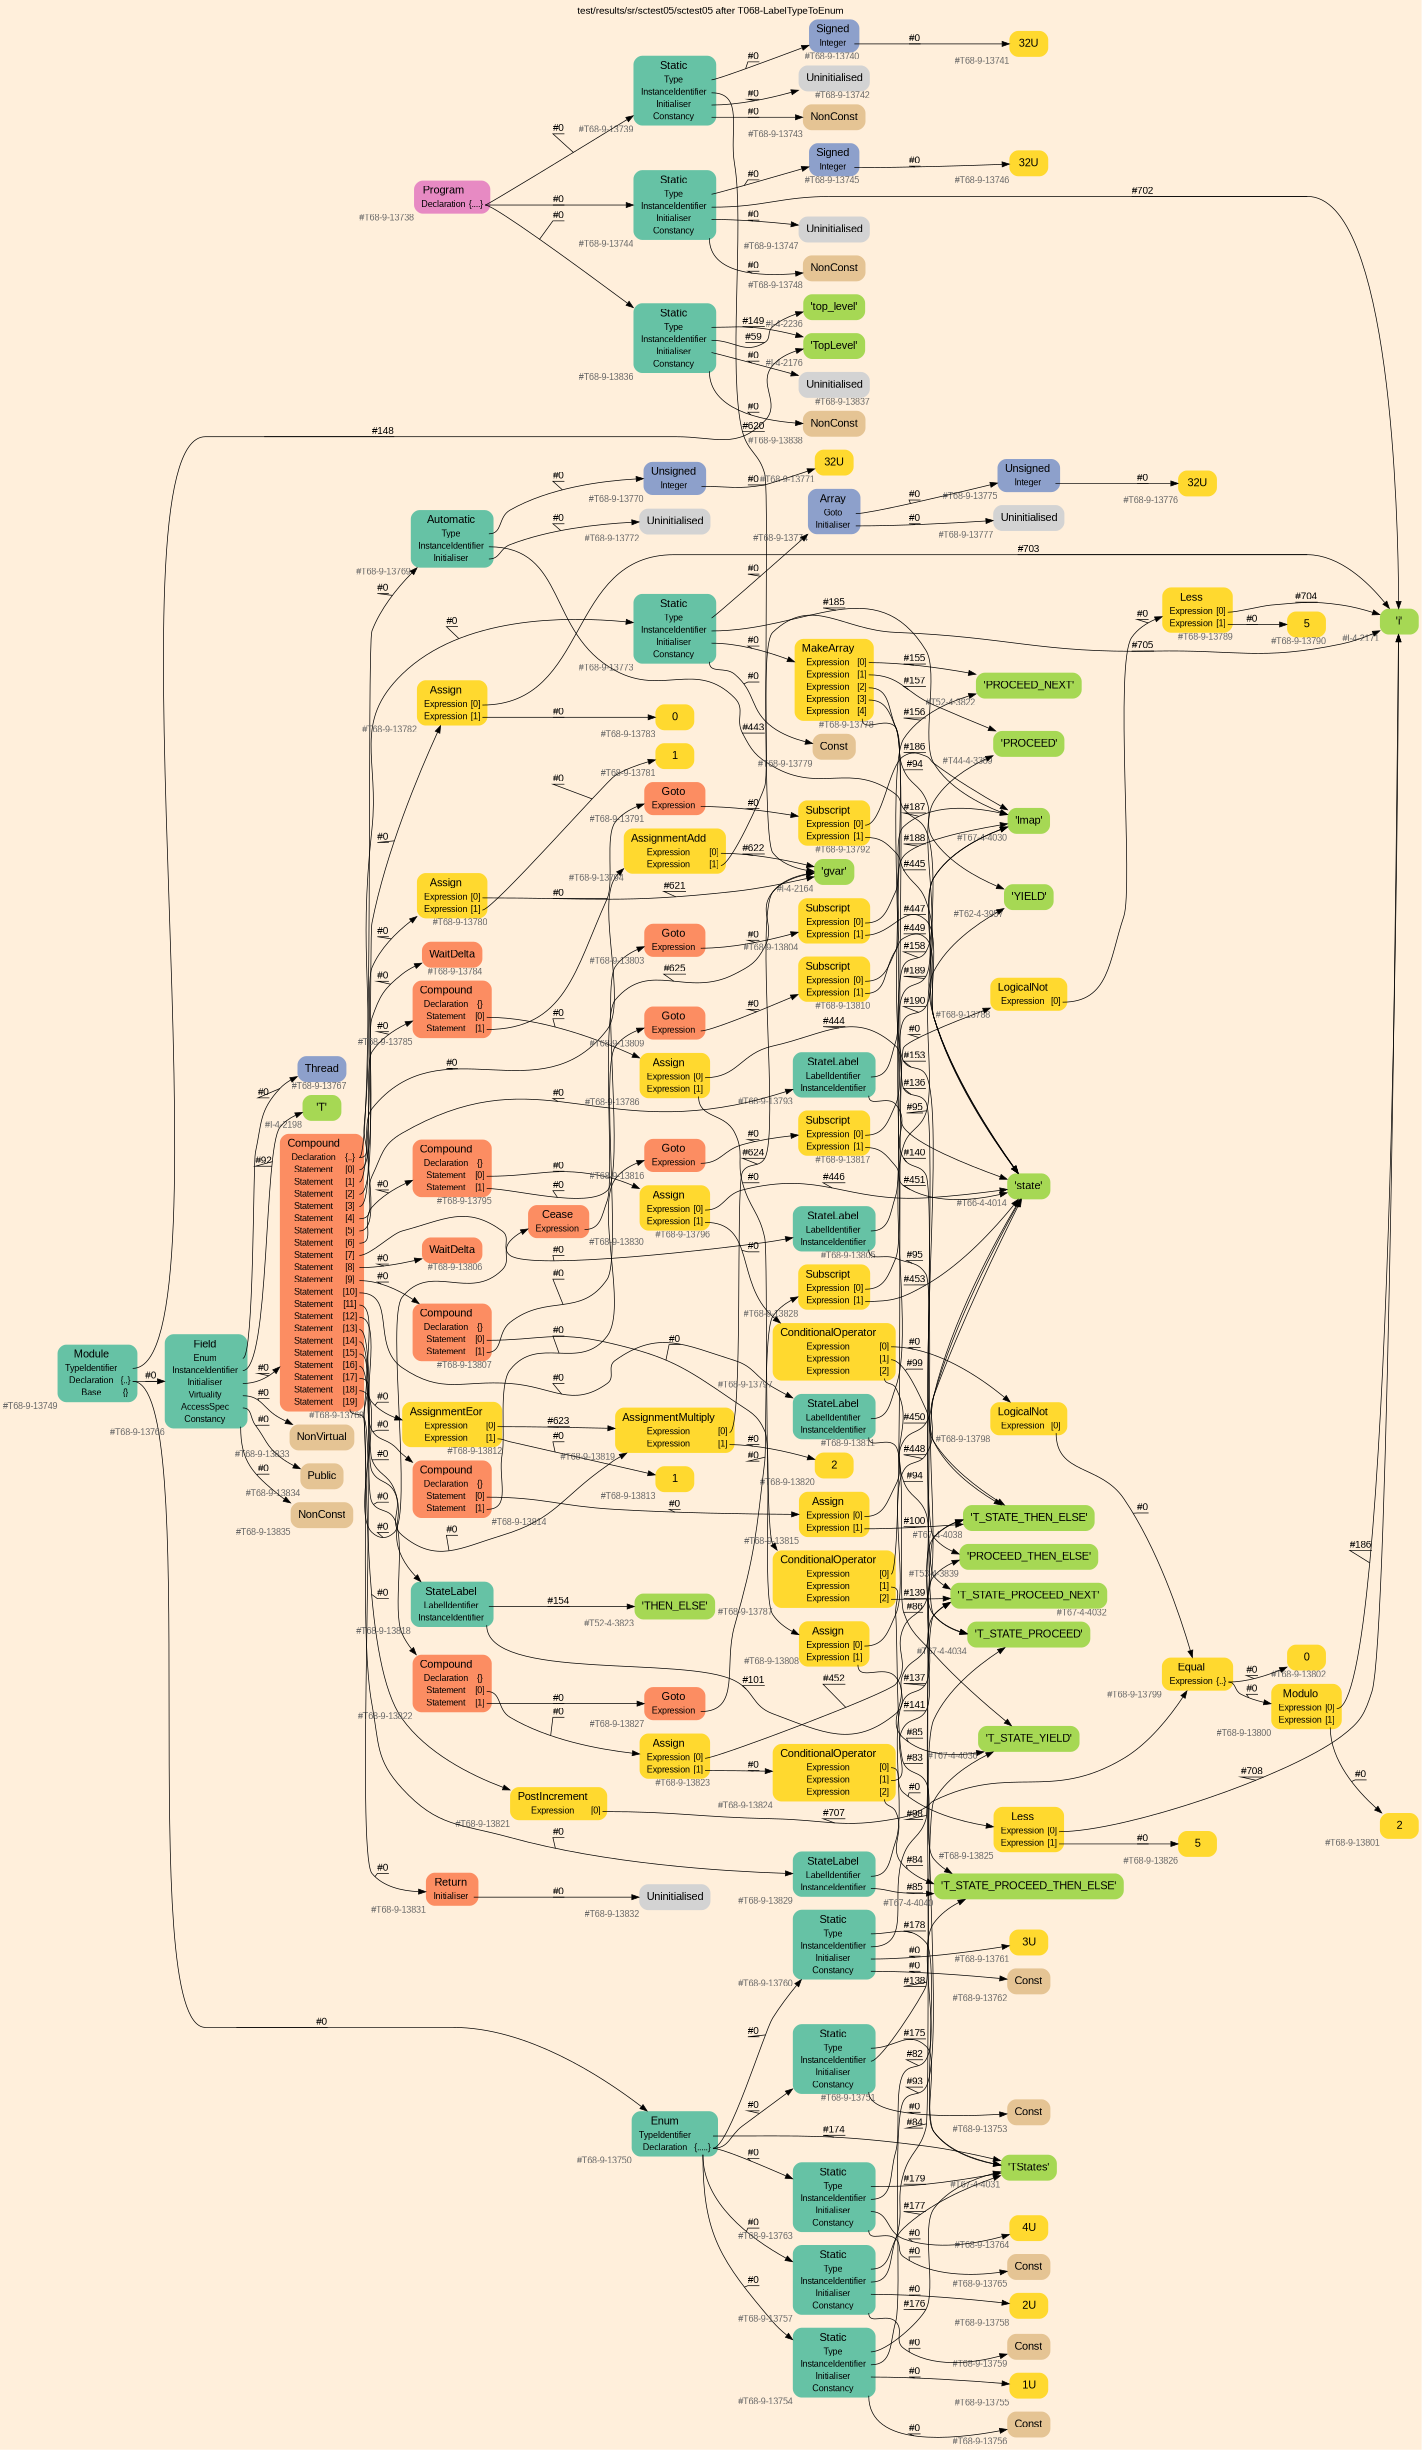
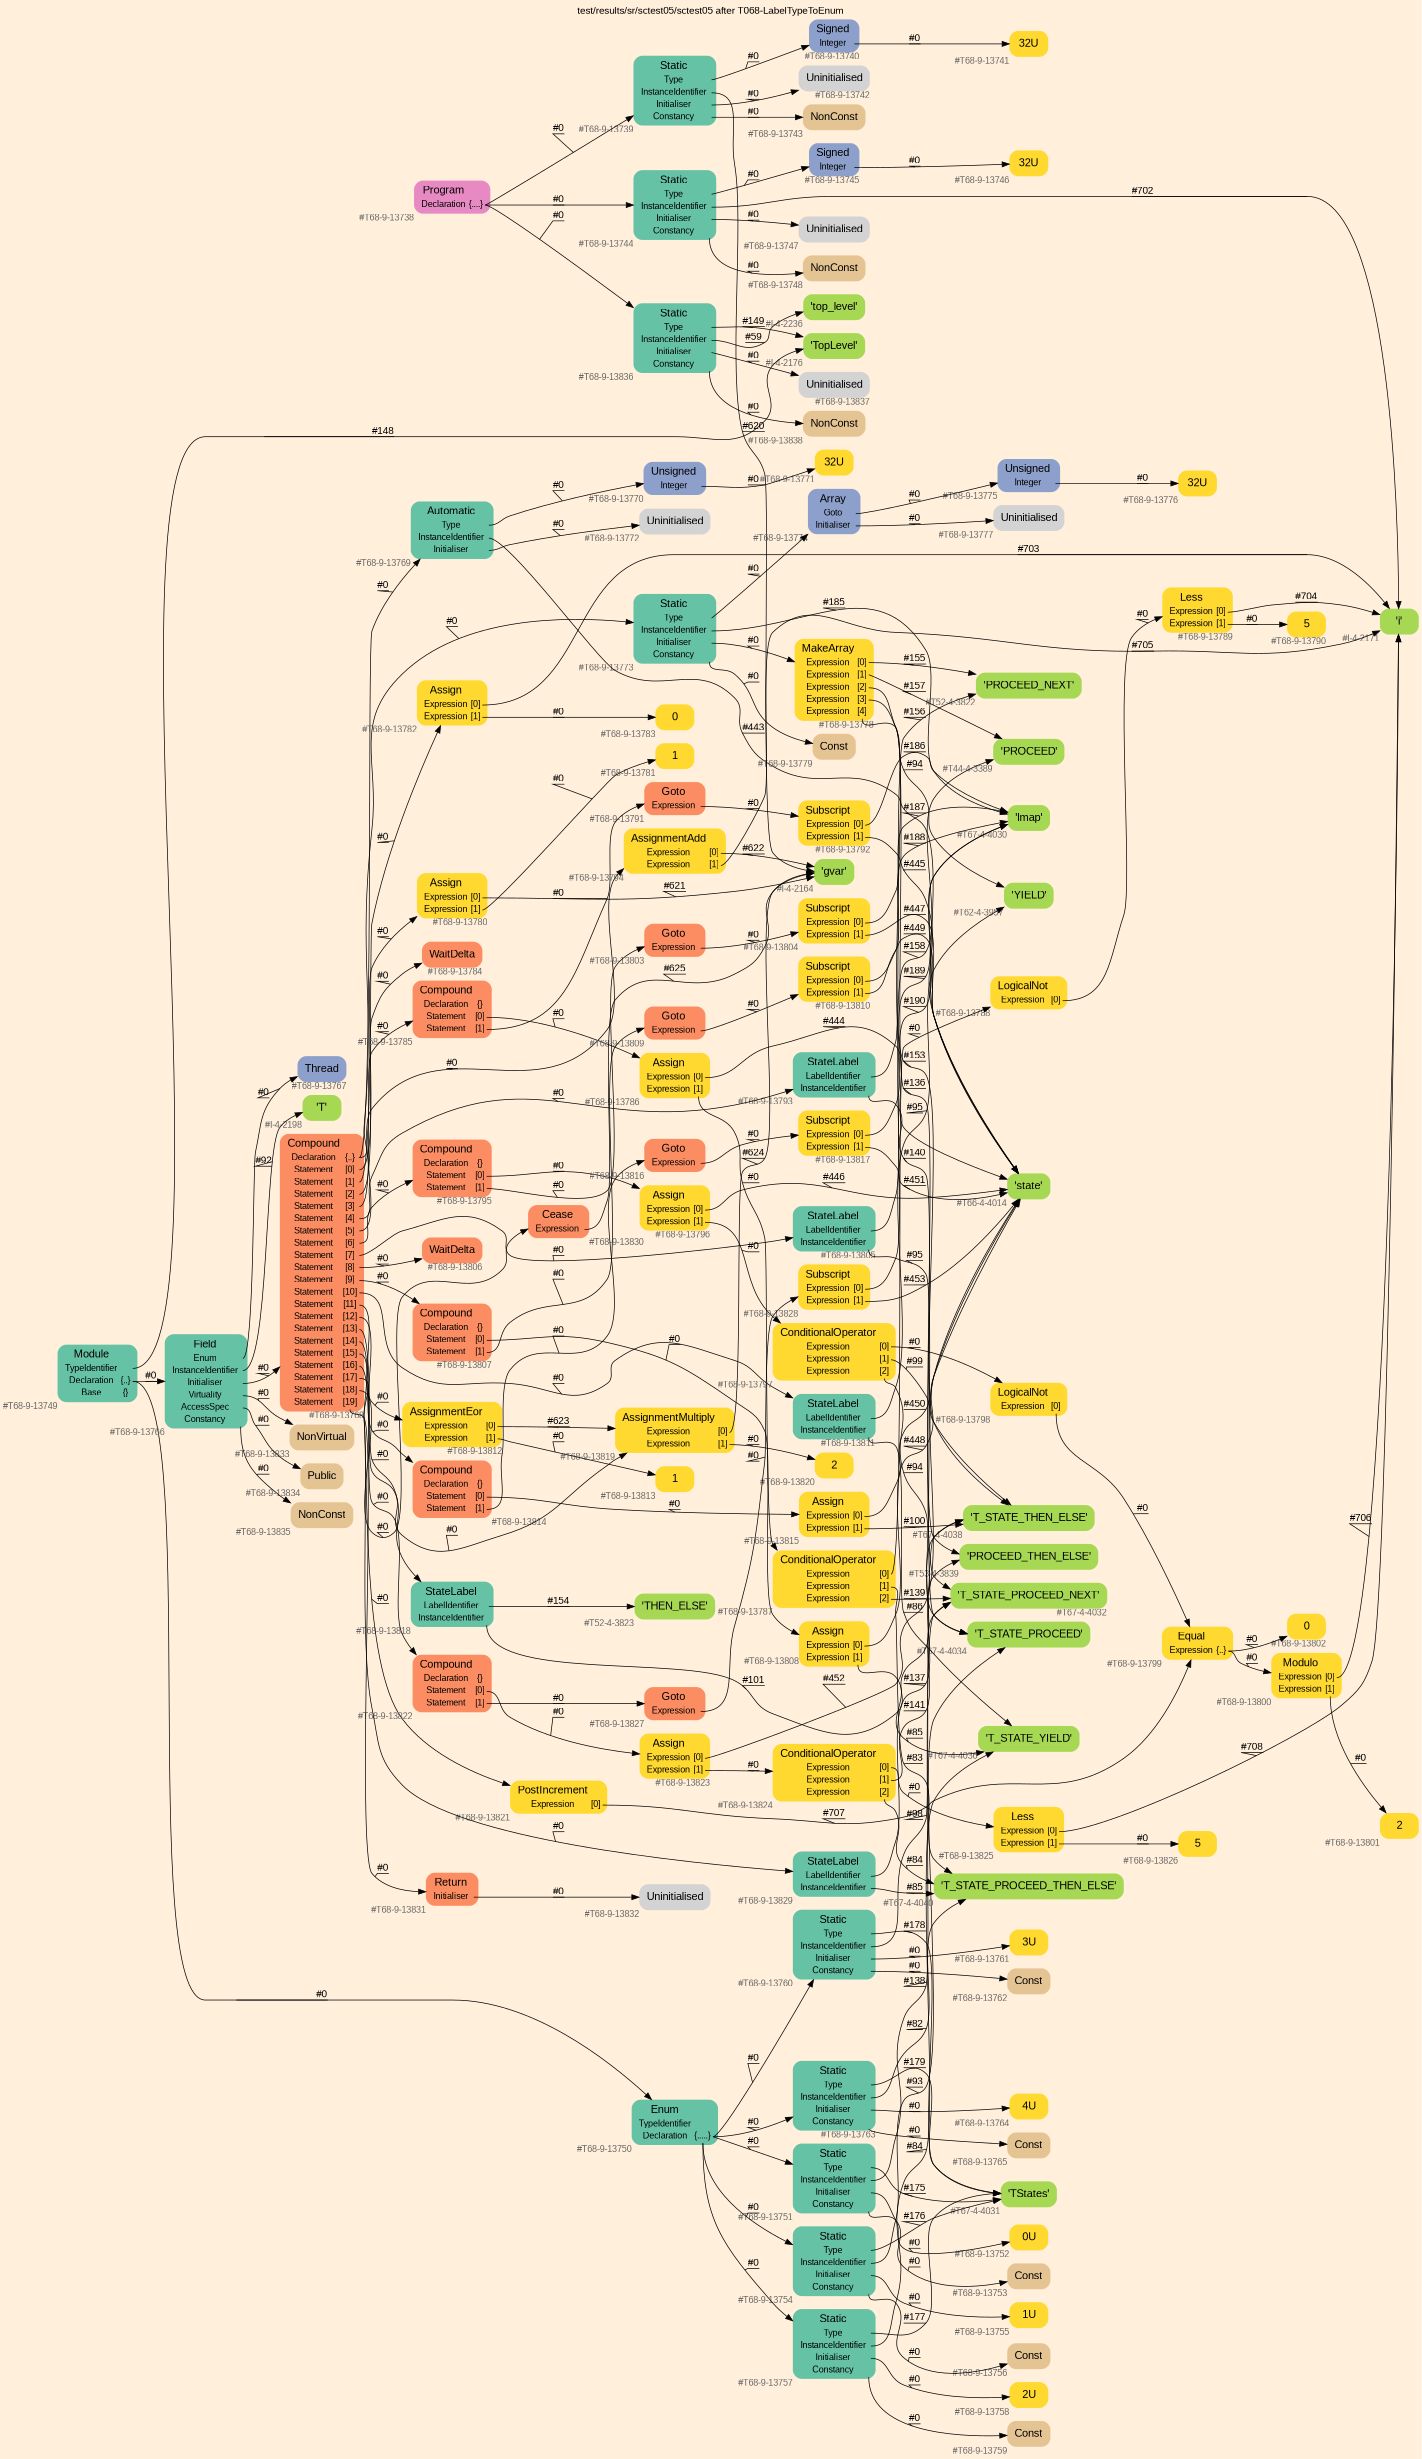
(1361, 1545) -> (1361, 1518)
(854, 2138) -> none
none -> (1029, 2237)
